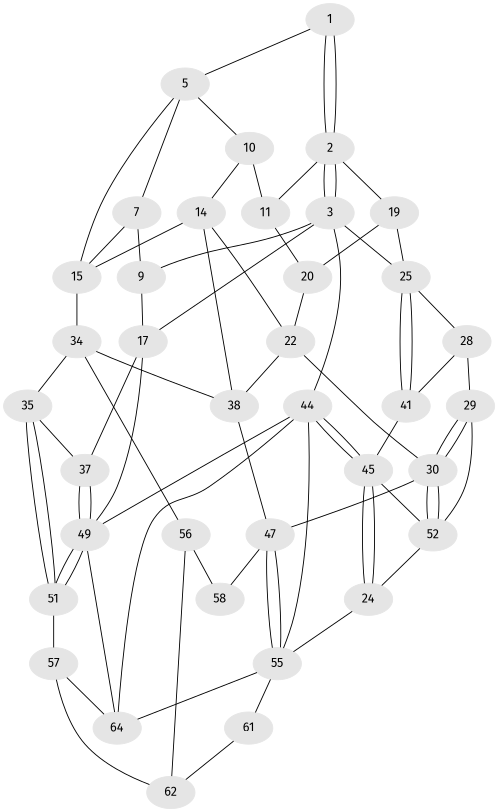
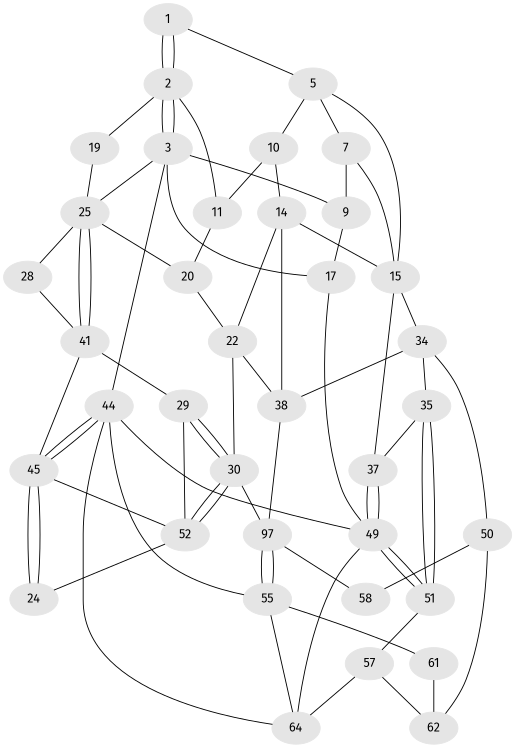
(351, 245) -> (136, 245)
(469, 374) -> (134, 374)
(117, 399) -> (384, 374)
(186, 535) -> (487, 535)
(270, 535) -> (267, 535)
(323, 632) -> none
